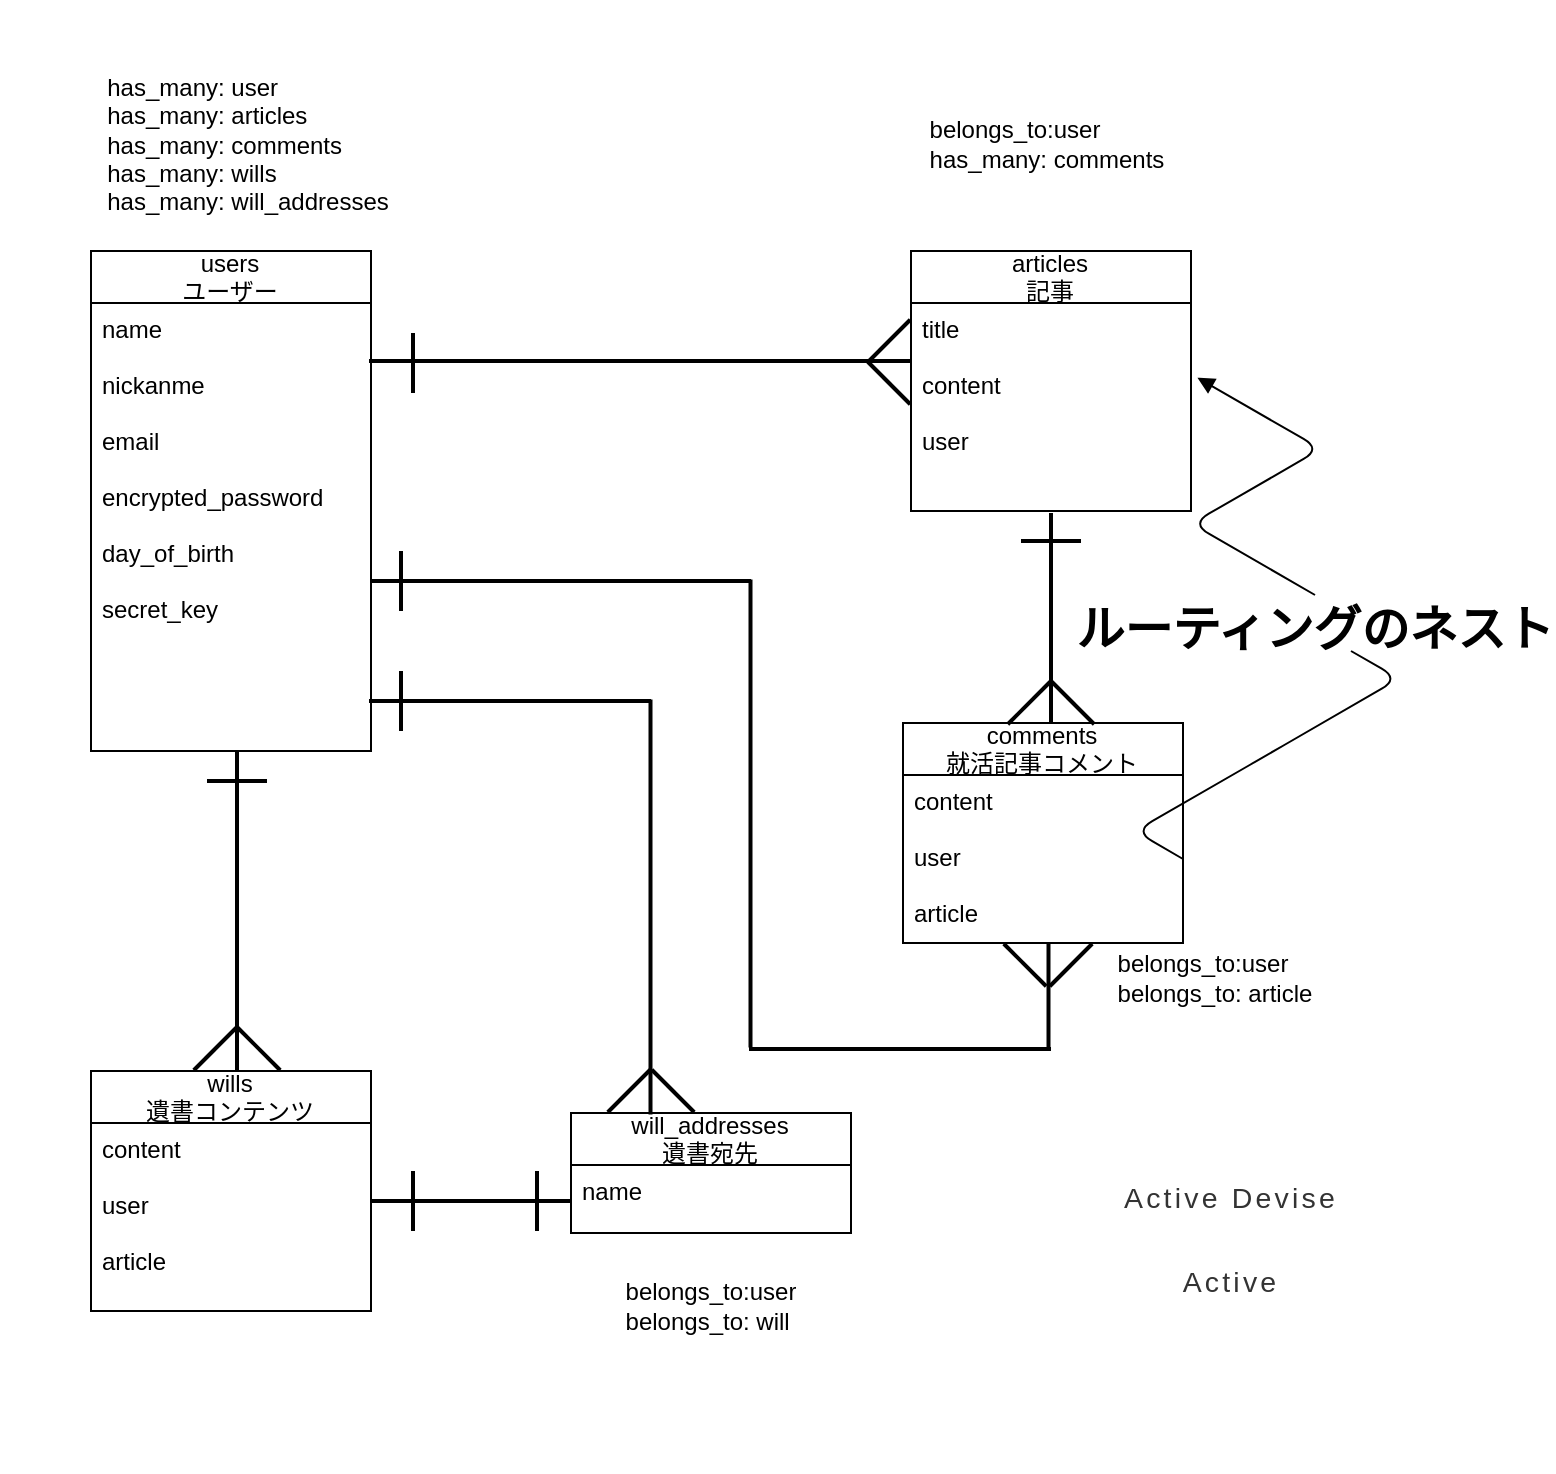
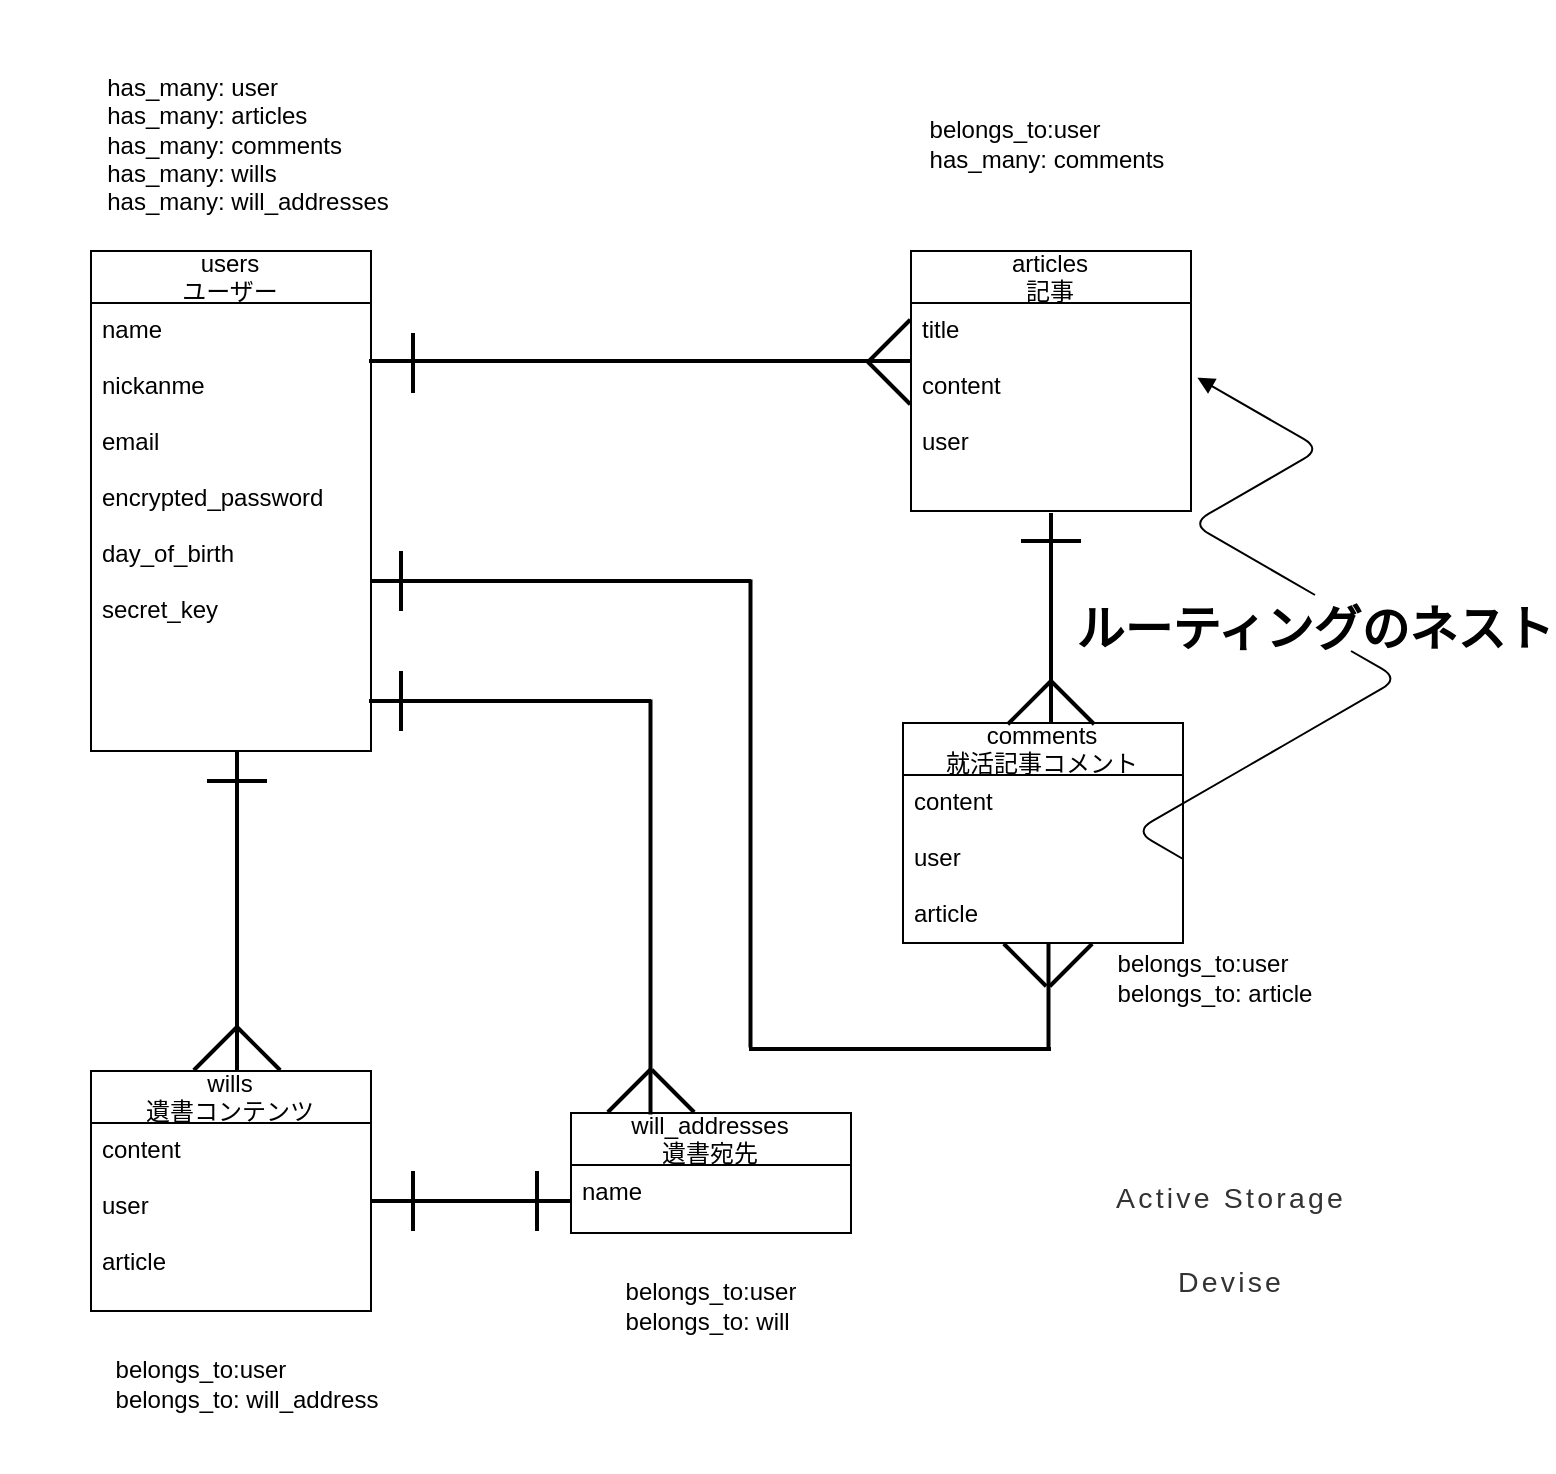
(1232, 1193) -> (1232, 1193)
(1232, 1277) -> (1232, 1277)
none -> (248, 1371)
